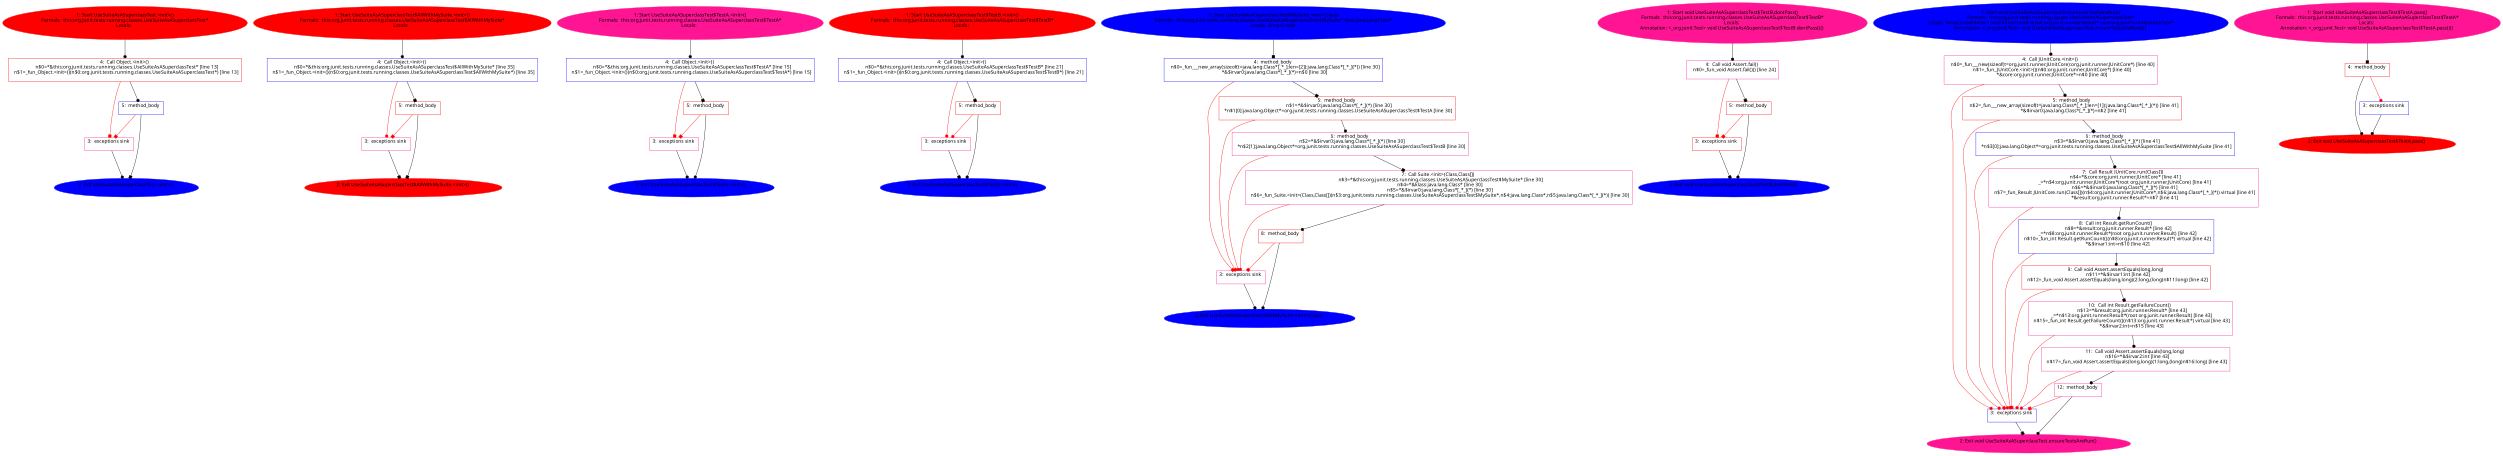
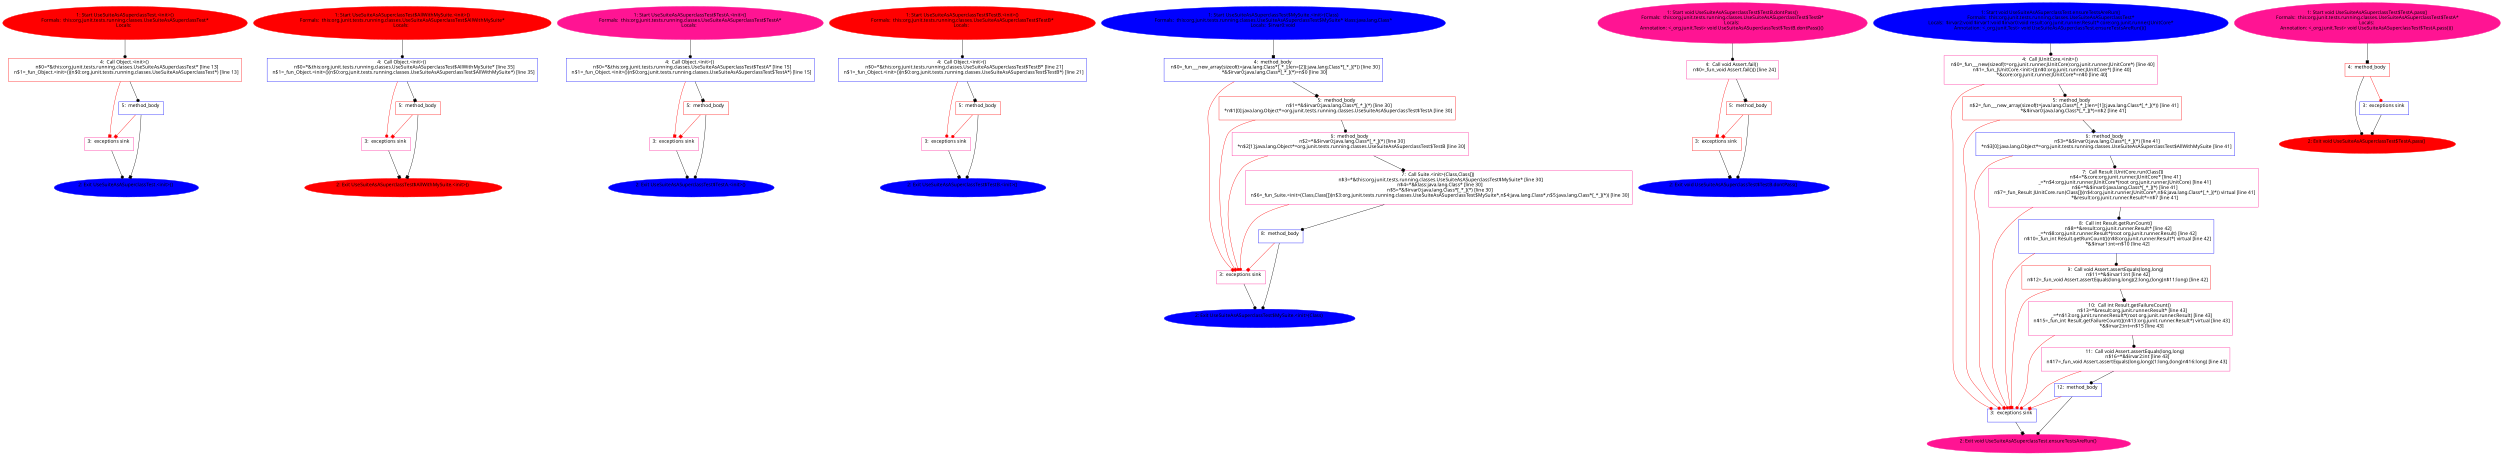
(1281, 236) -> (1281, 236)
(2078, 390) -> (2078, 390)
